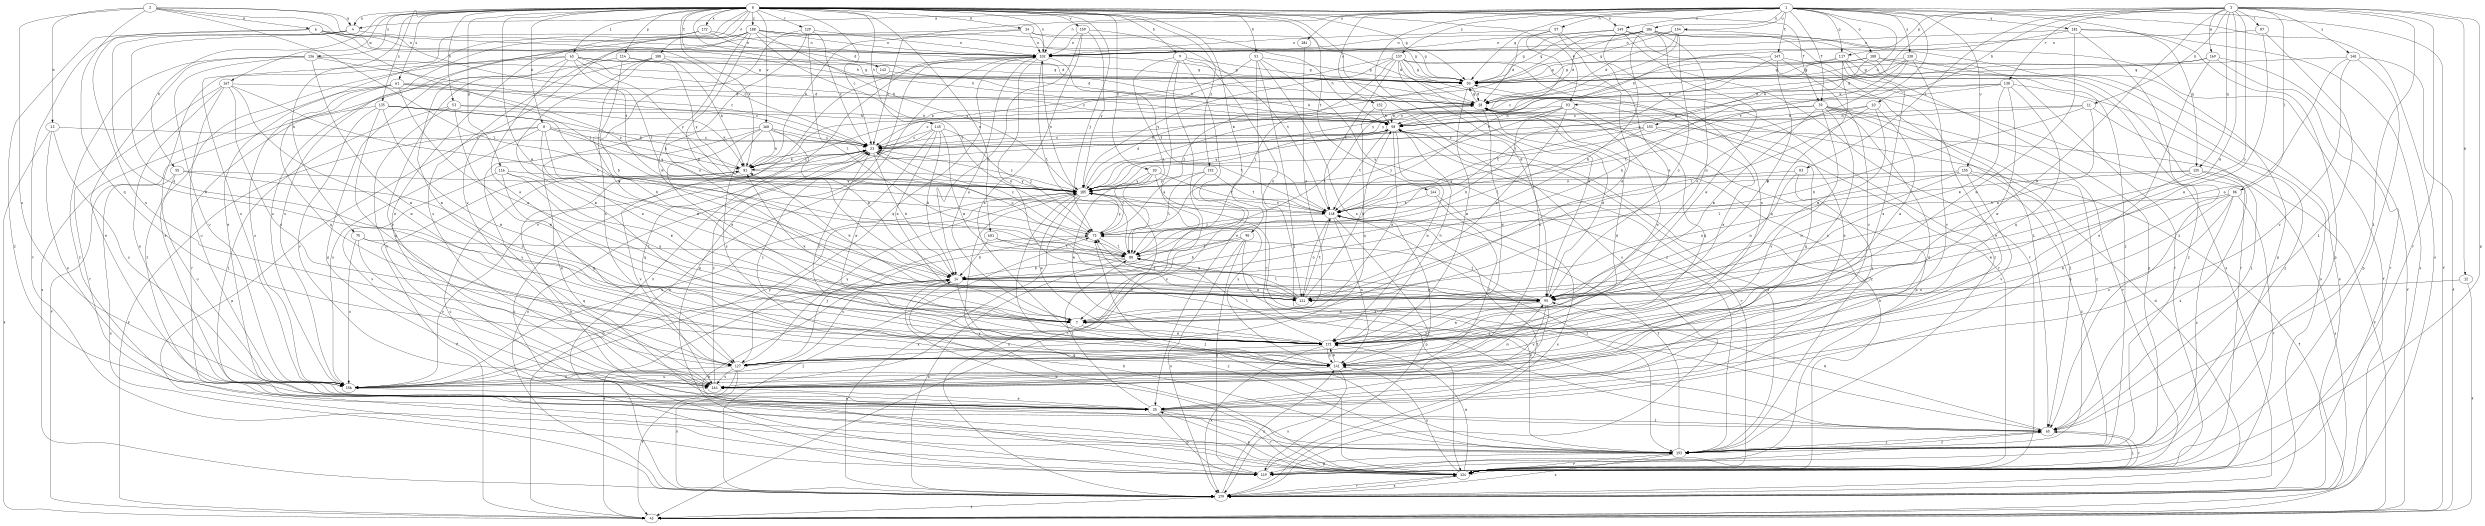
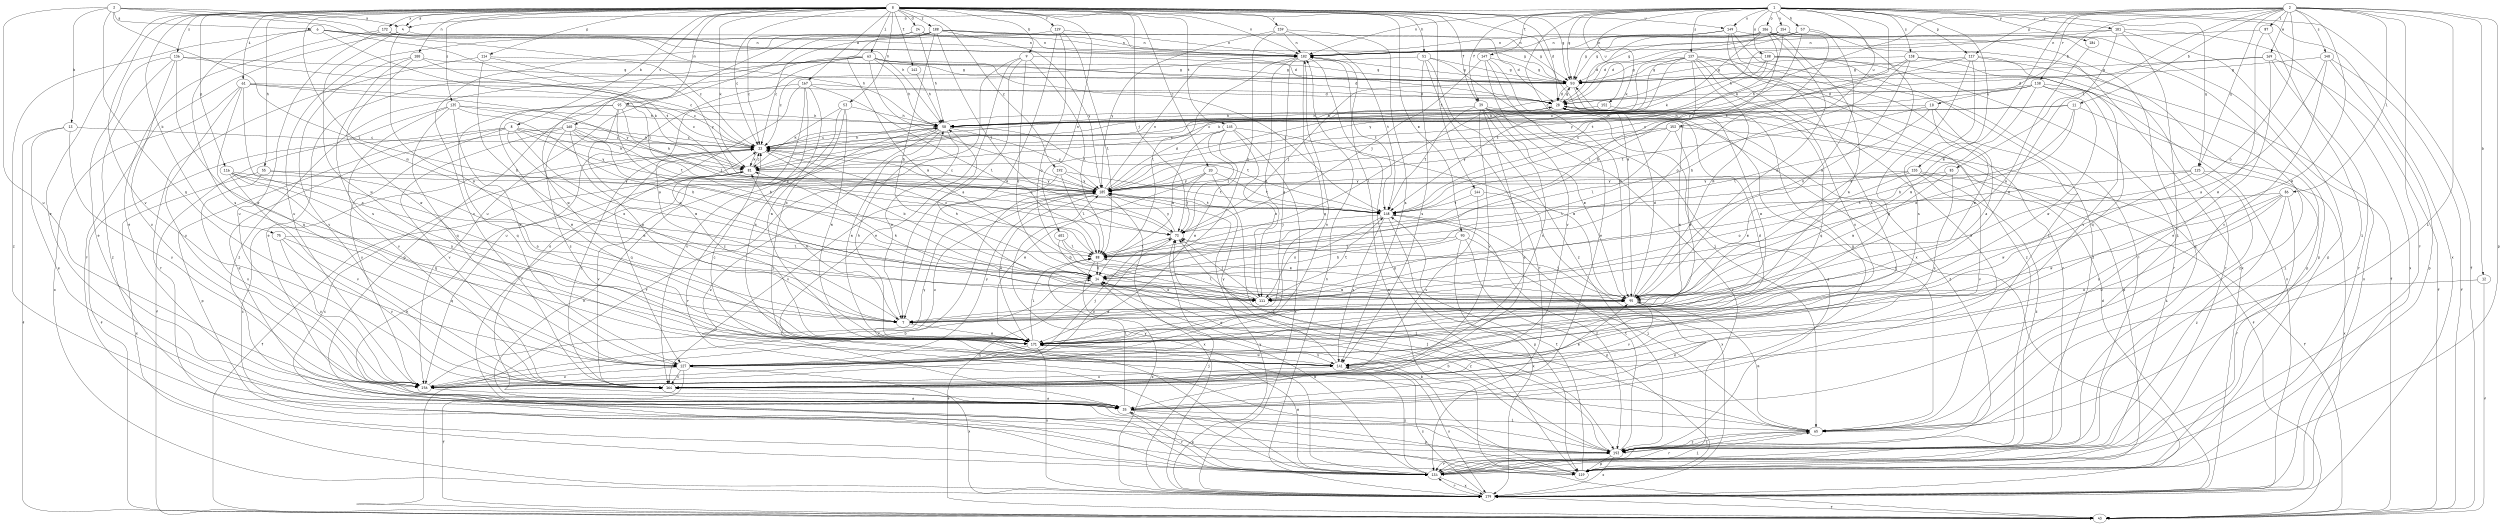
(1789, 95) -> (1078, 147)
